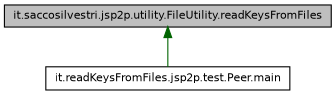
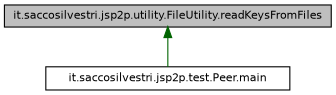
(168, 78) -> (168, 78)
